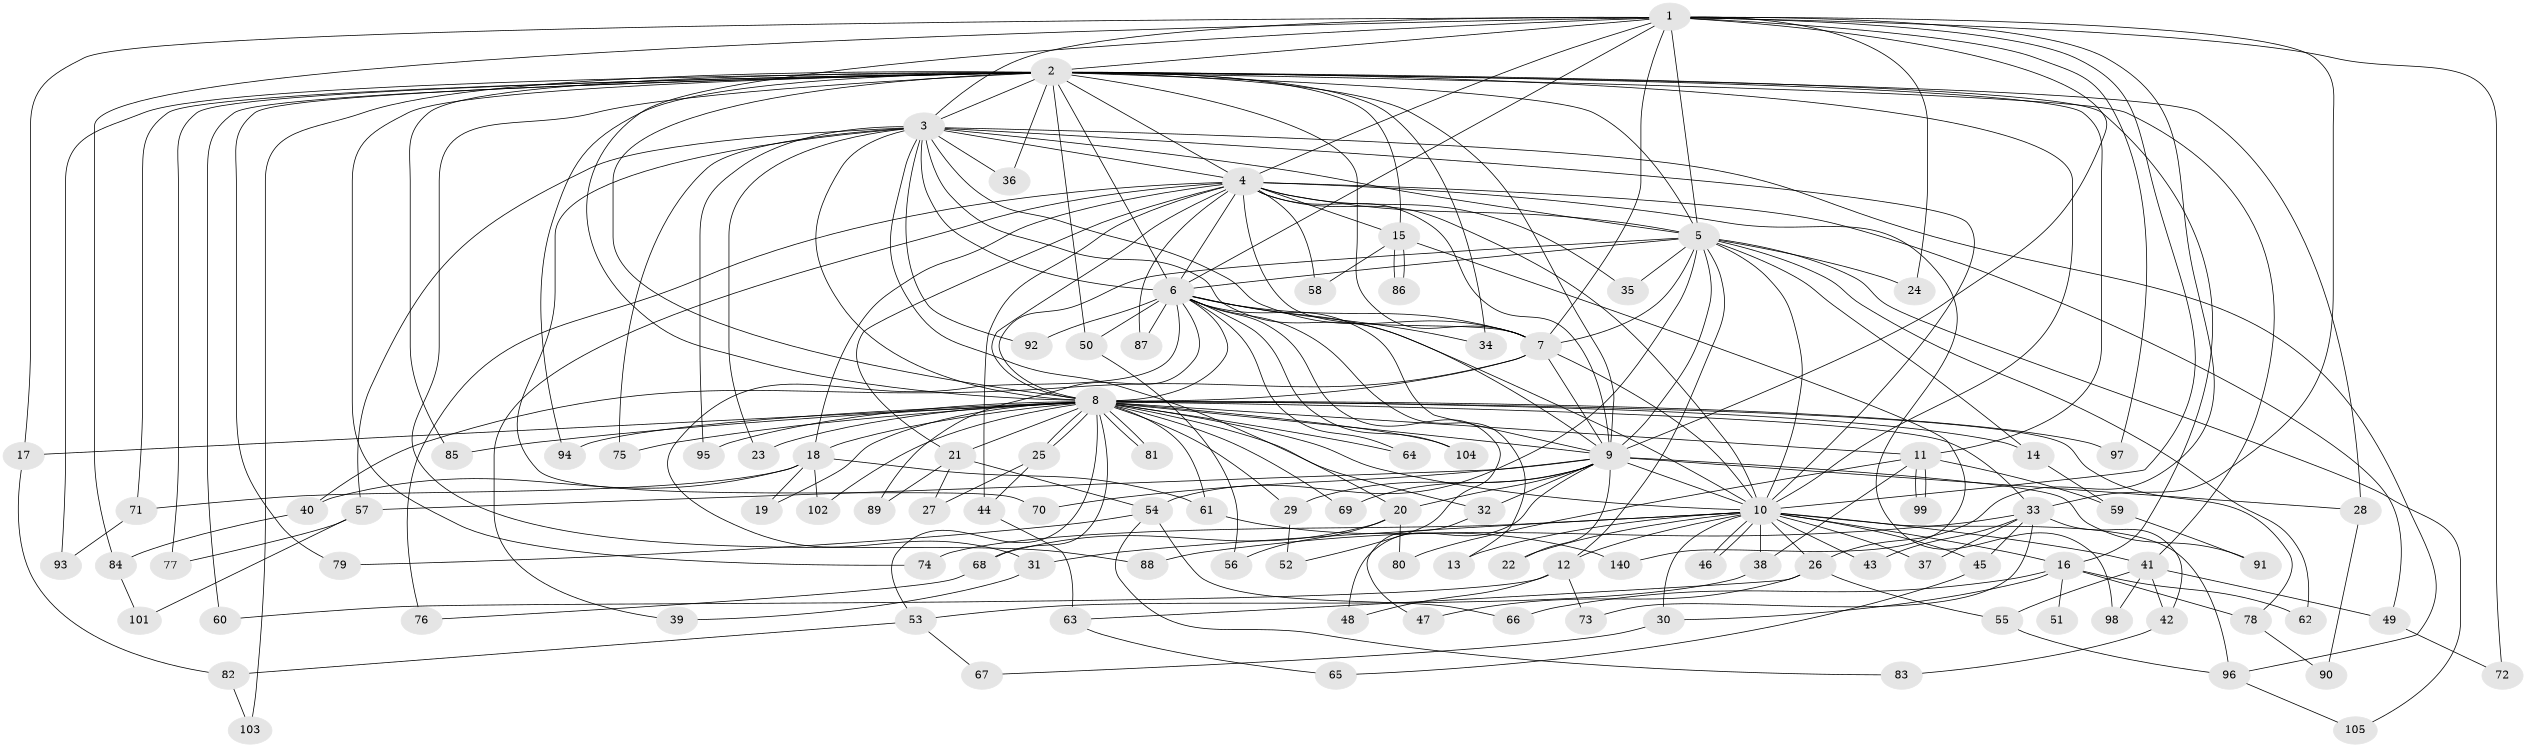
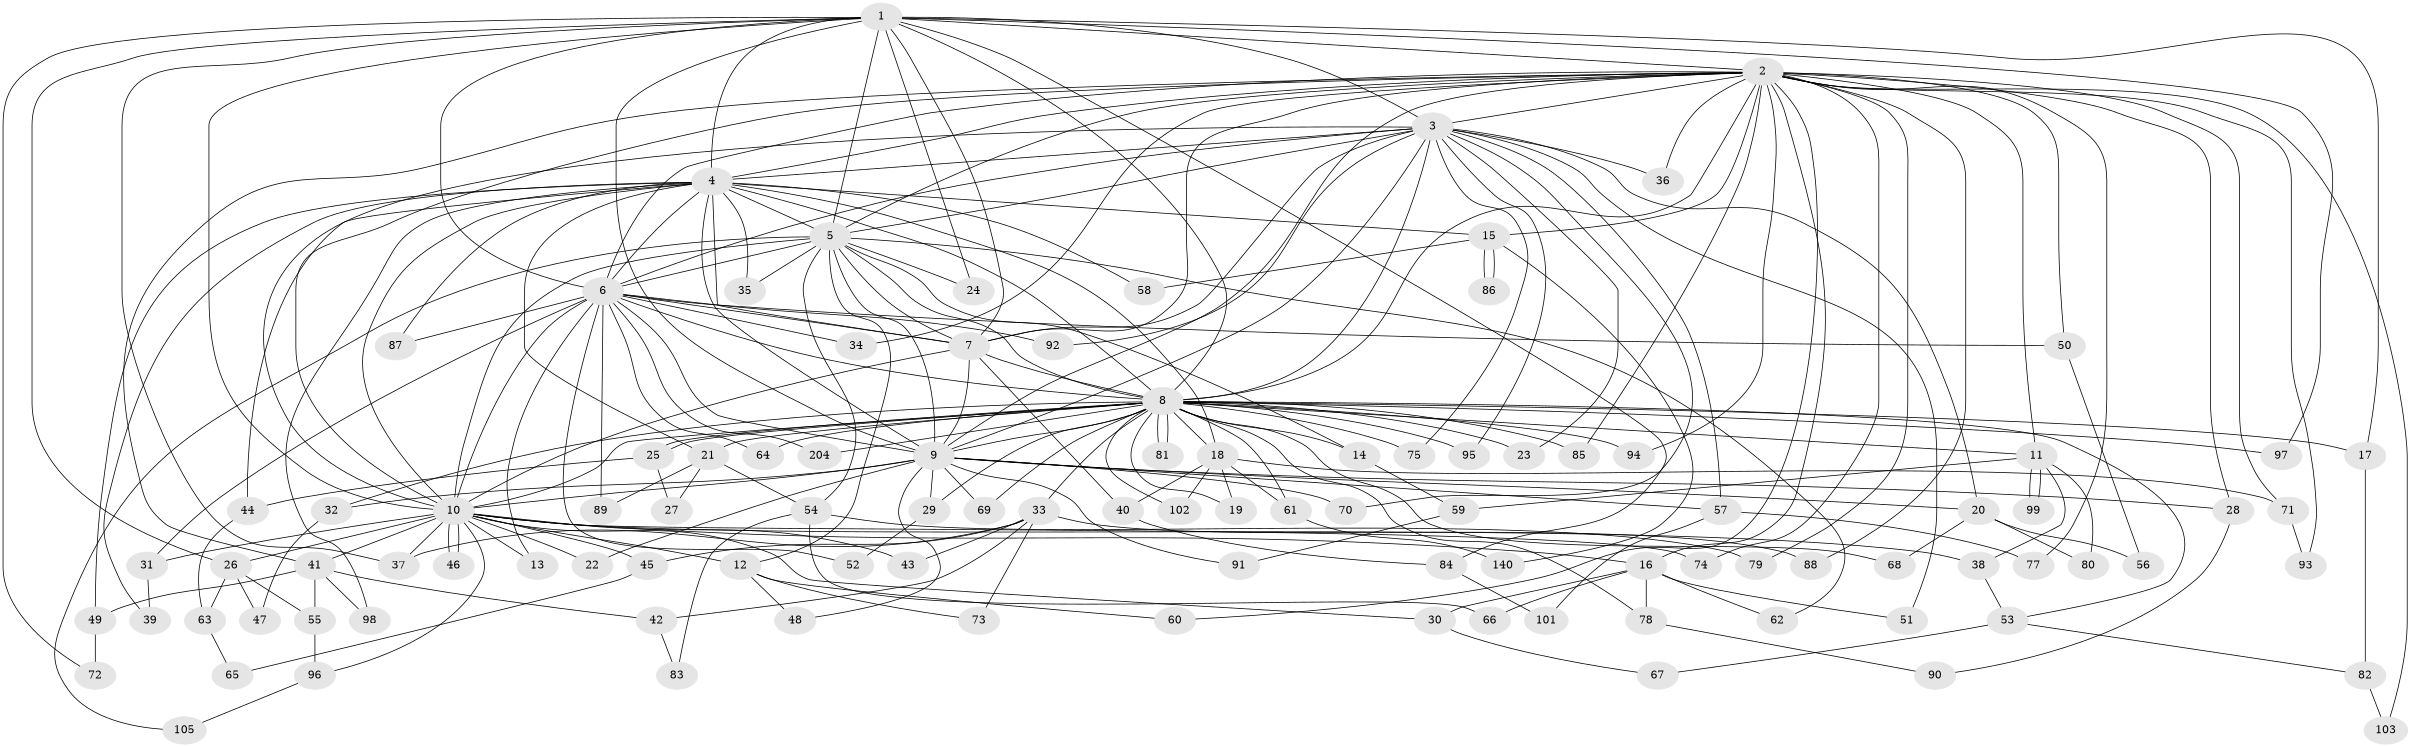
(2319, 62) -> (181, 68)
(1879, 220) -> (1800, 292)
(1466, 456) -> (820, 456)
(422, 621) -> none
